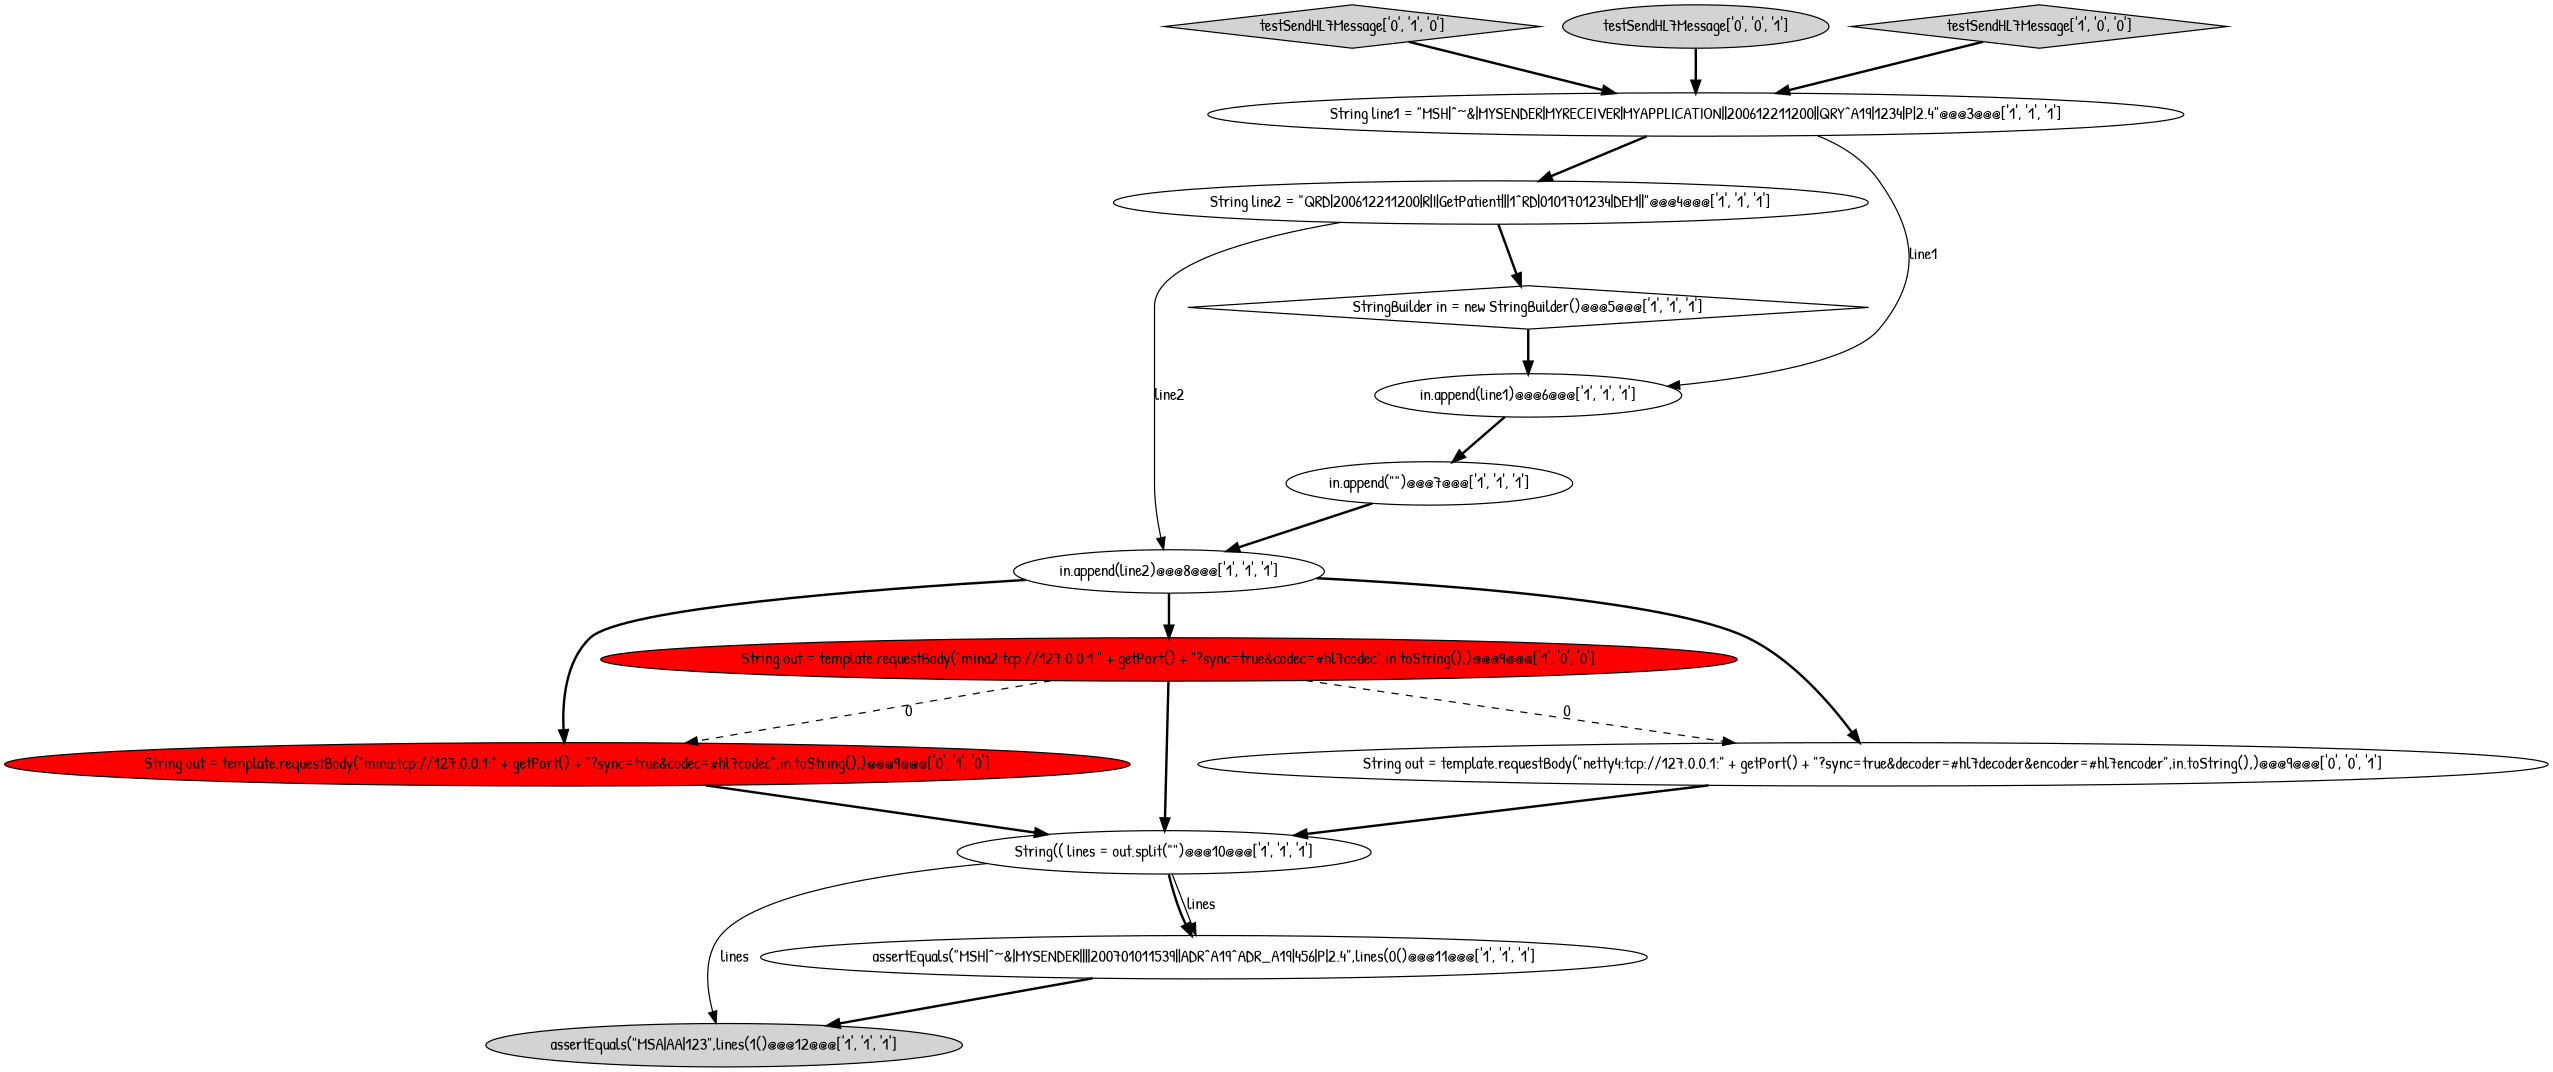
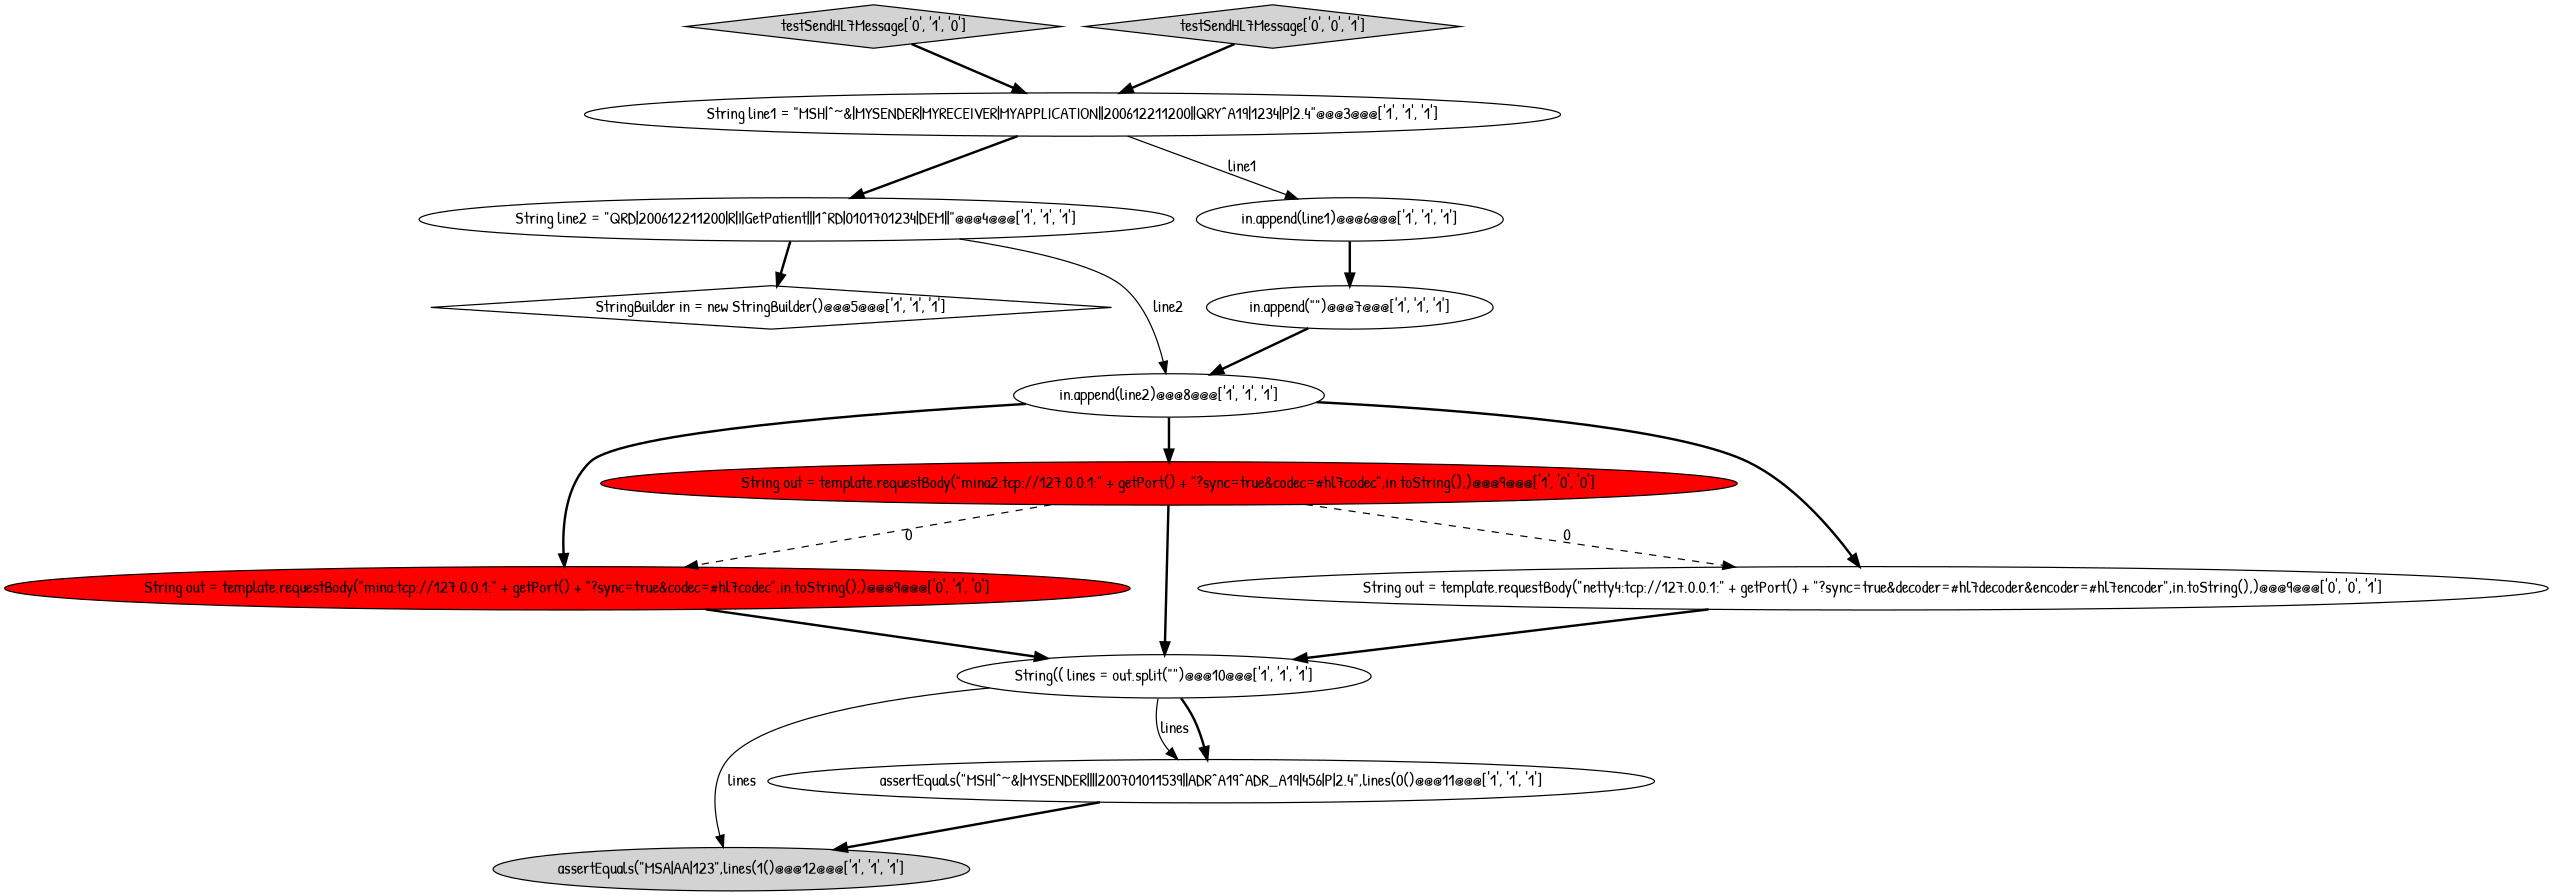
(1696, 27) -> (1273, 27)
(2039, 27) -> none
(1528, 345) -> none
